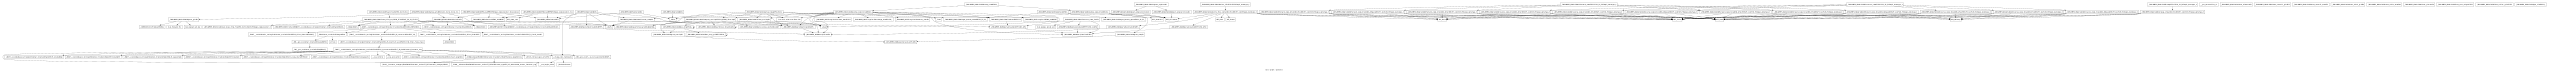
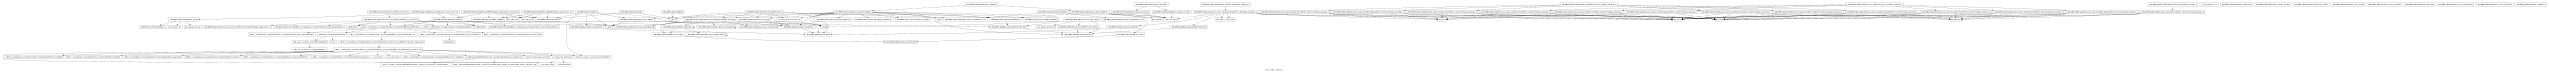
none -> (527, 20)
(562, 30) -> (566, 35)
